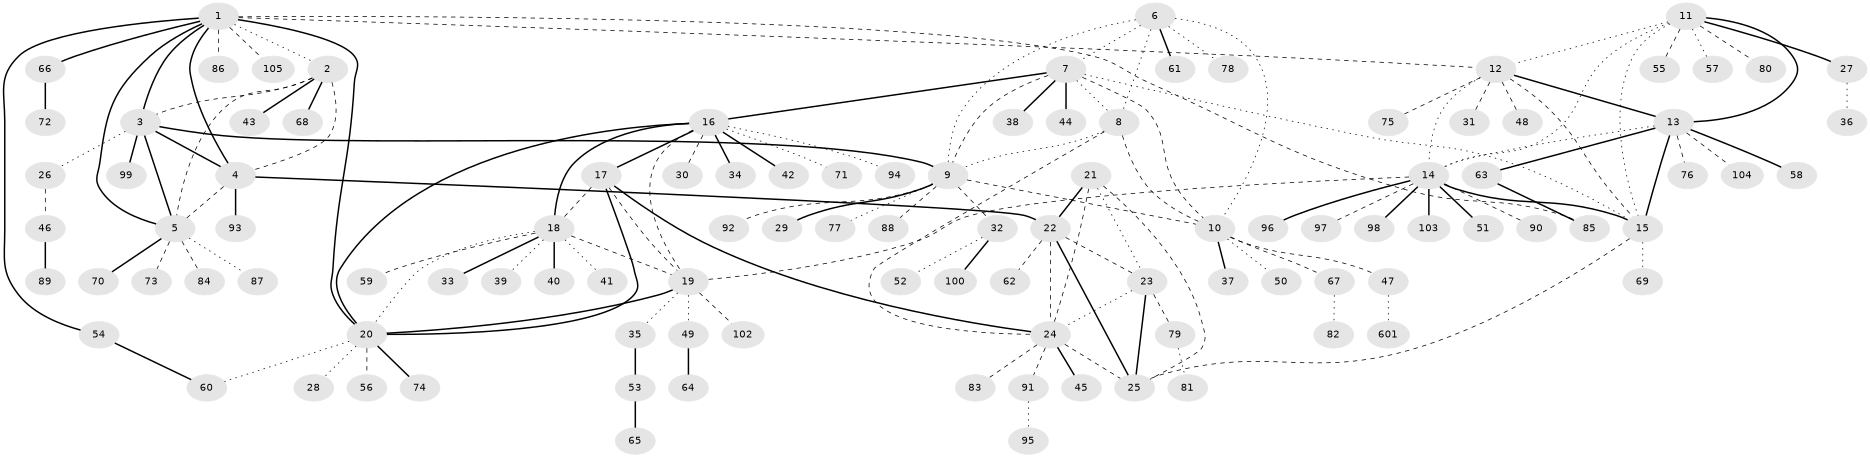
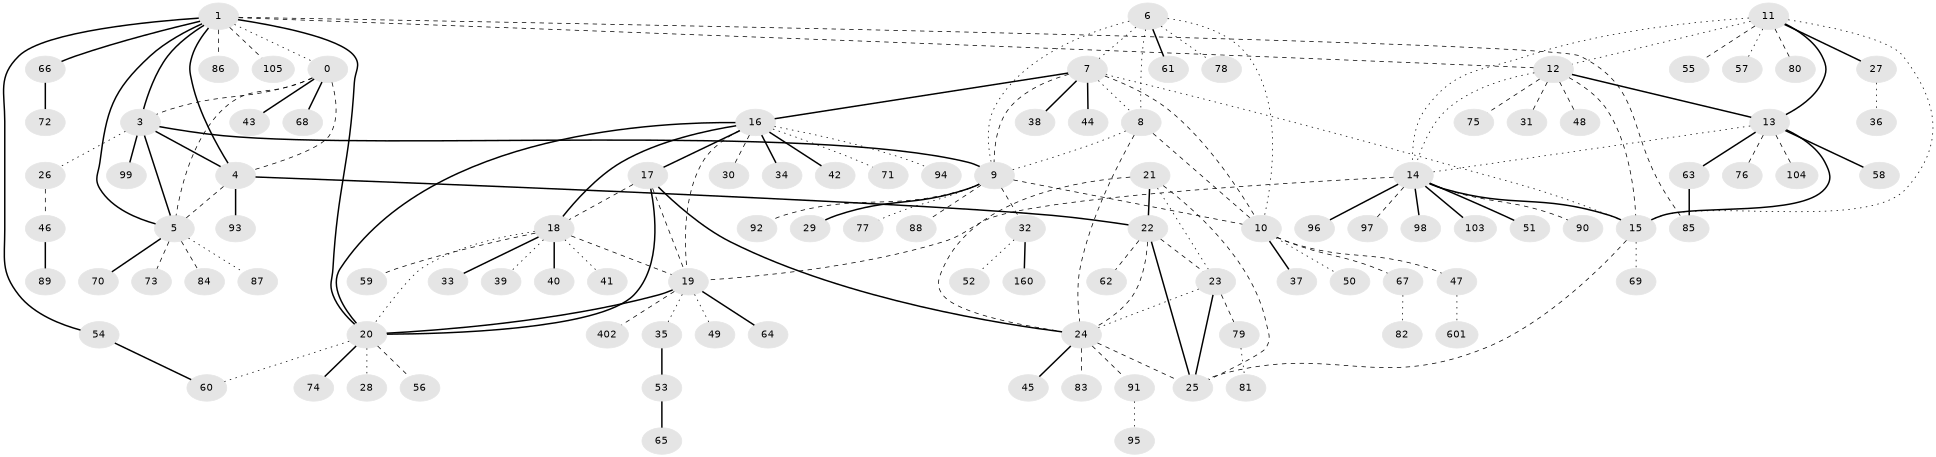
(328, 69) -> (328, 69)
(955, 282) -> (1024, 282)
(743, 335) -> (607, 335)
(688, 361) -> (728, 308)
